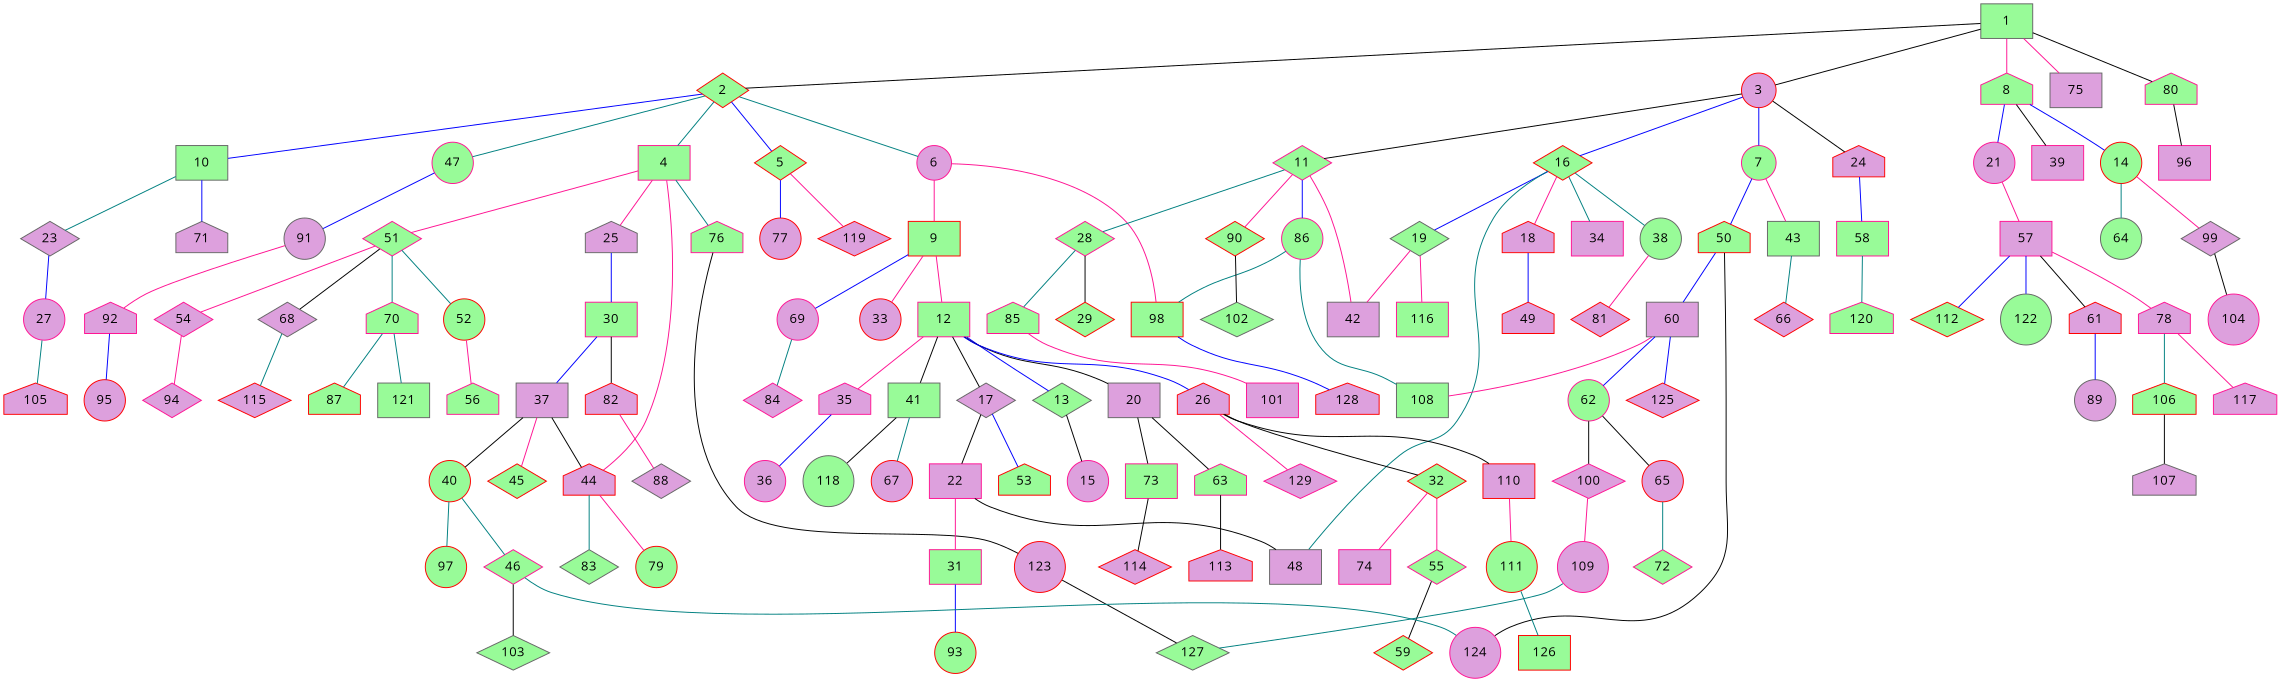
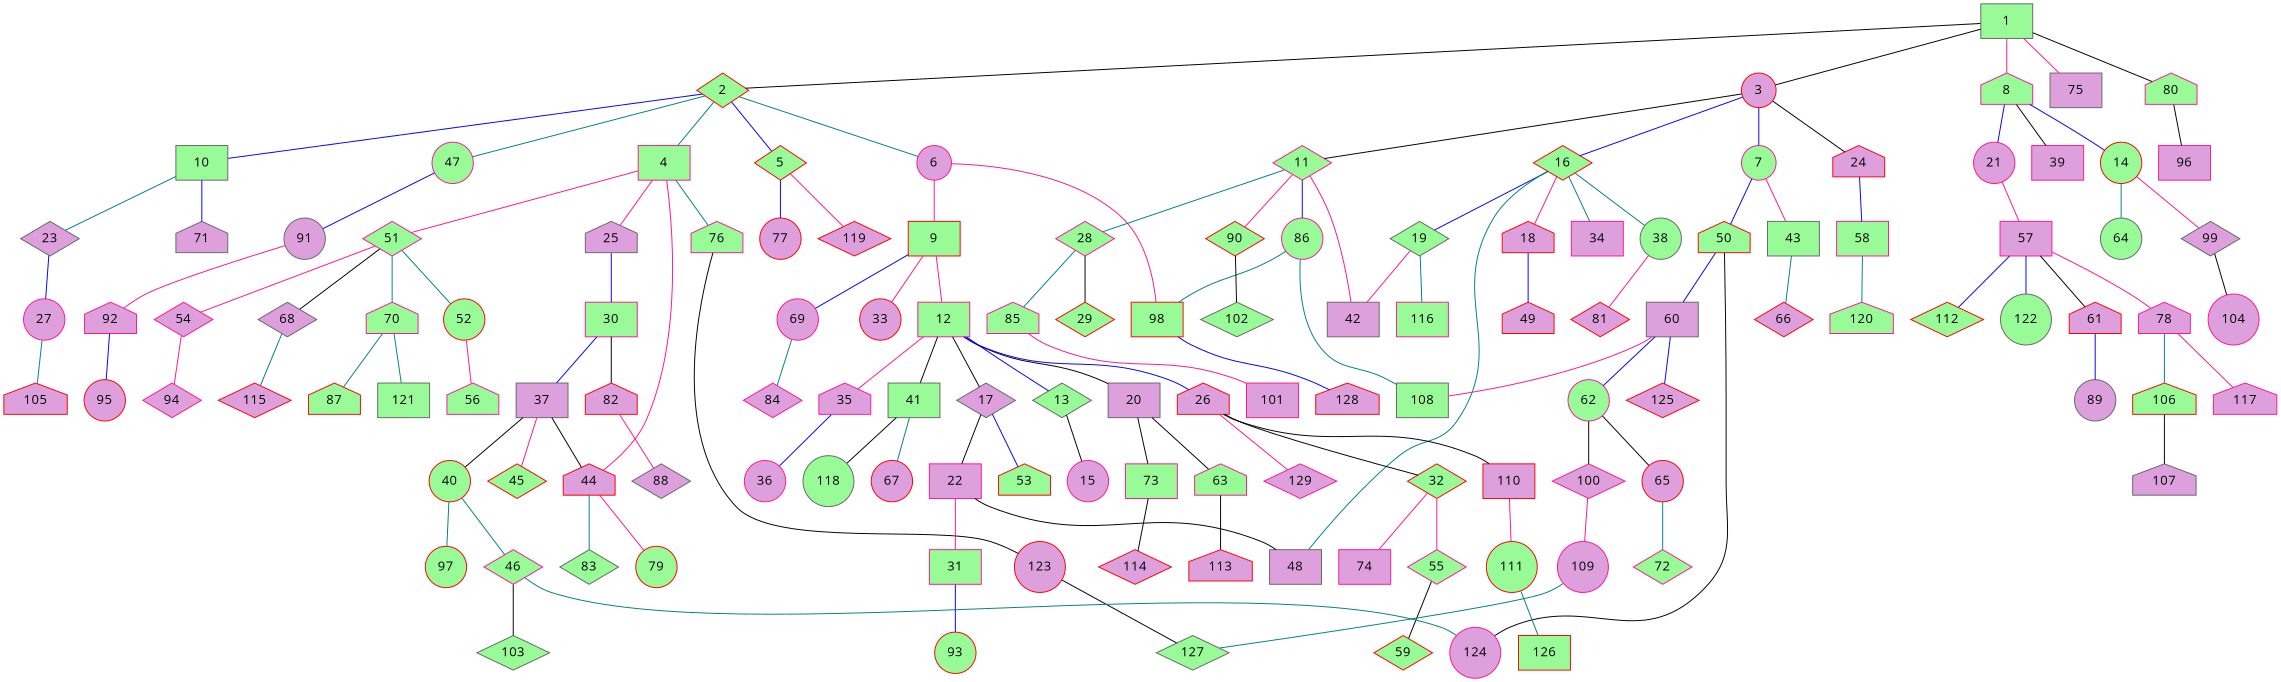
(1421, 279) -> (1421, 279)
